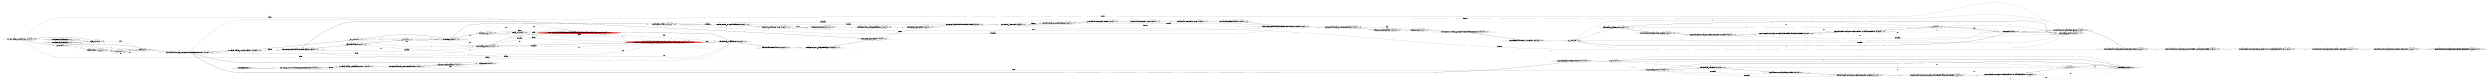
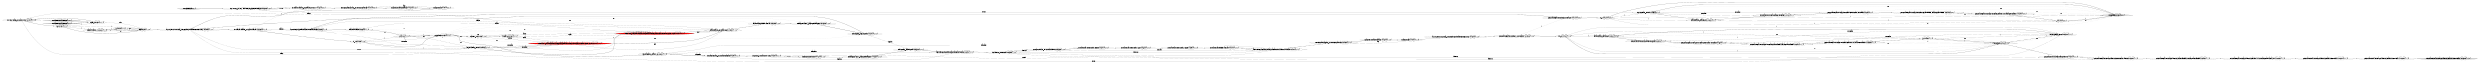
(469, 49) -> (424, 37)
